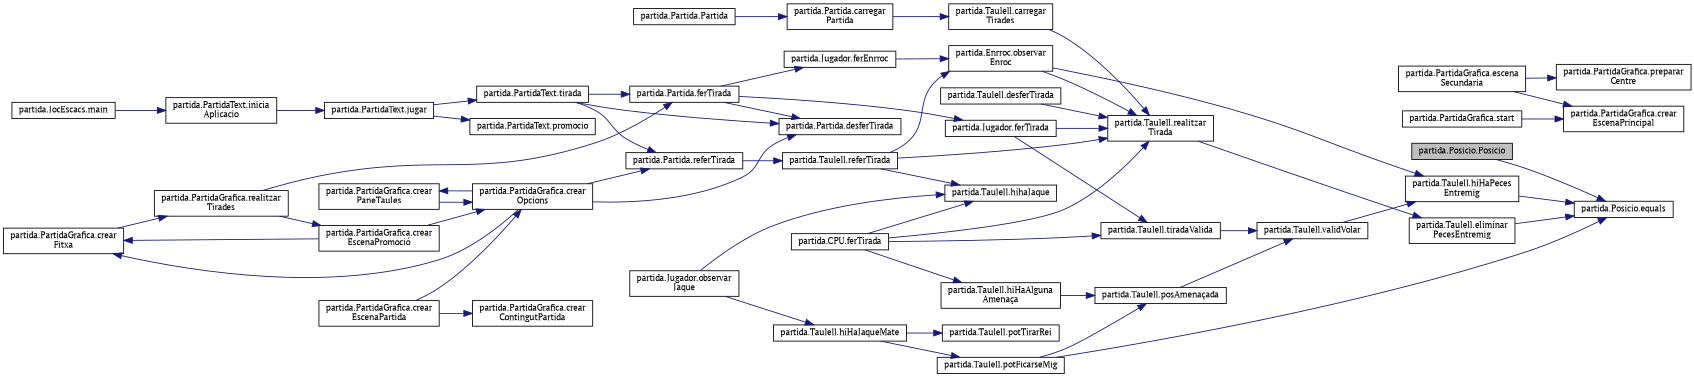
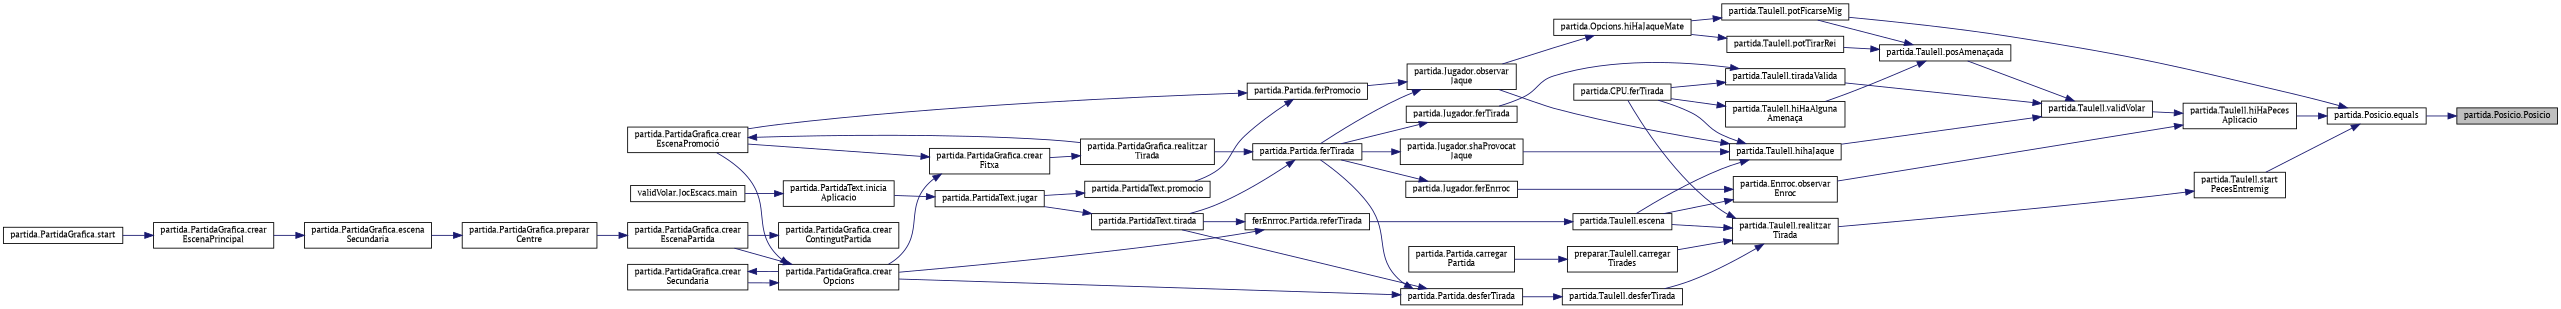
(684, 17) -> none
(1001, 17) -> (1622, 259)
none -> (1857, 48)
(1086, 90) -> none
none -> (1307, 91)
(1539, 98) -> (285, 235)
(64, 110) -> (688, 194)
none -> (1366, 116)
(1078, 128) -> none
none -> (1937, 131)
none -> (1462, 152)
(684, 161) -> (1307, 222)
(840, 161) -> (1622, 222)
(1548, 177) -> (2437, 116)
(1462, 189) -> (2240, 116)
(379, 197) -> (688, 277)
(221, 203) -> (1147, 152)
(1462, 231) -> (2240, 185)
none -> (608, 235)
none -> (1538, 297)
(840, 333) -> (1622, 27)
